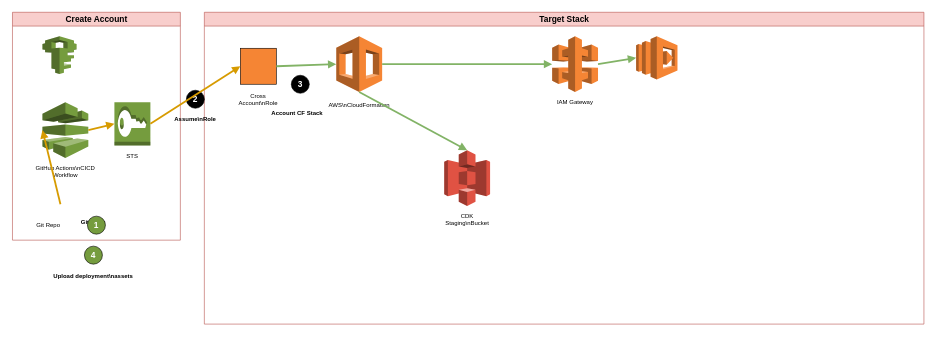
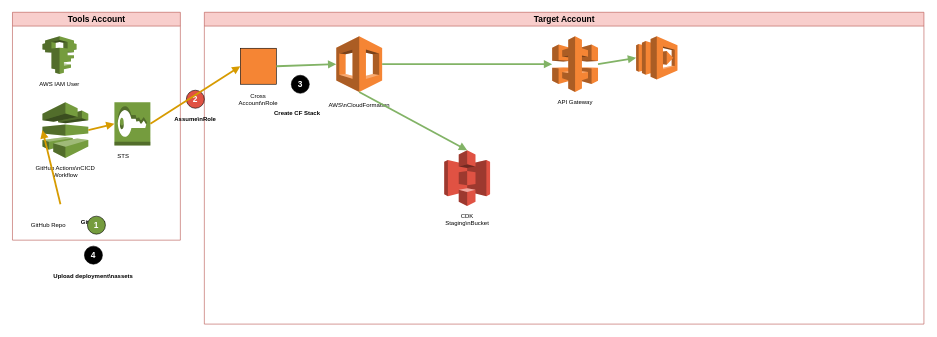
(97, 20) -> (97, 20)
(565, 20) -> (565, 20)
none -> (59, 84)
(195, 99) -> (195, 99)
(575, 102) -> (575, 102)
(297, 113) -> (297, 113)
(132, 156) -> (123, 156)
(48, 225) -> (48, 225)
(93, 255) -> (93, 255)
